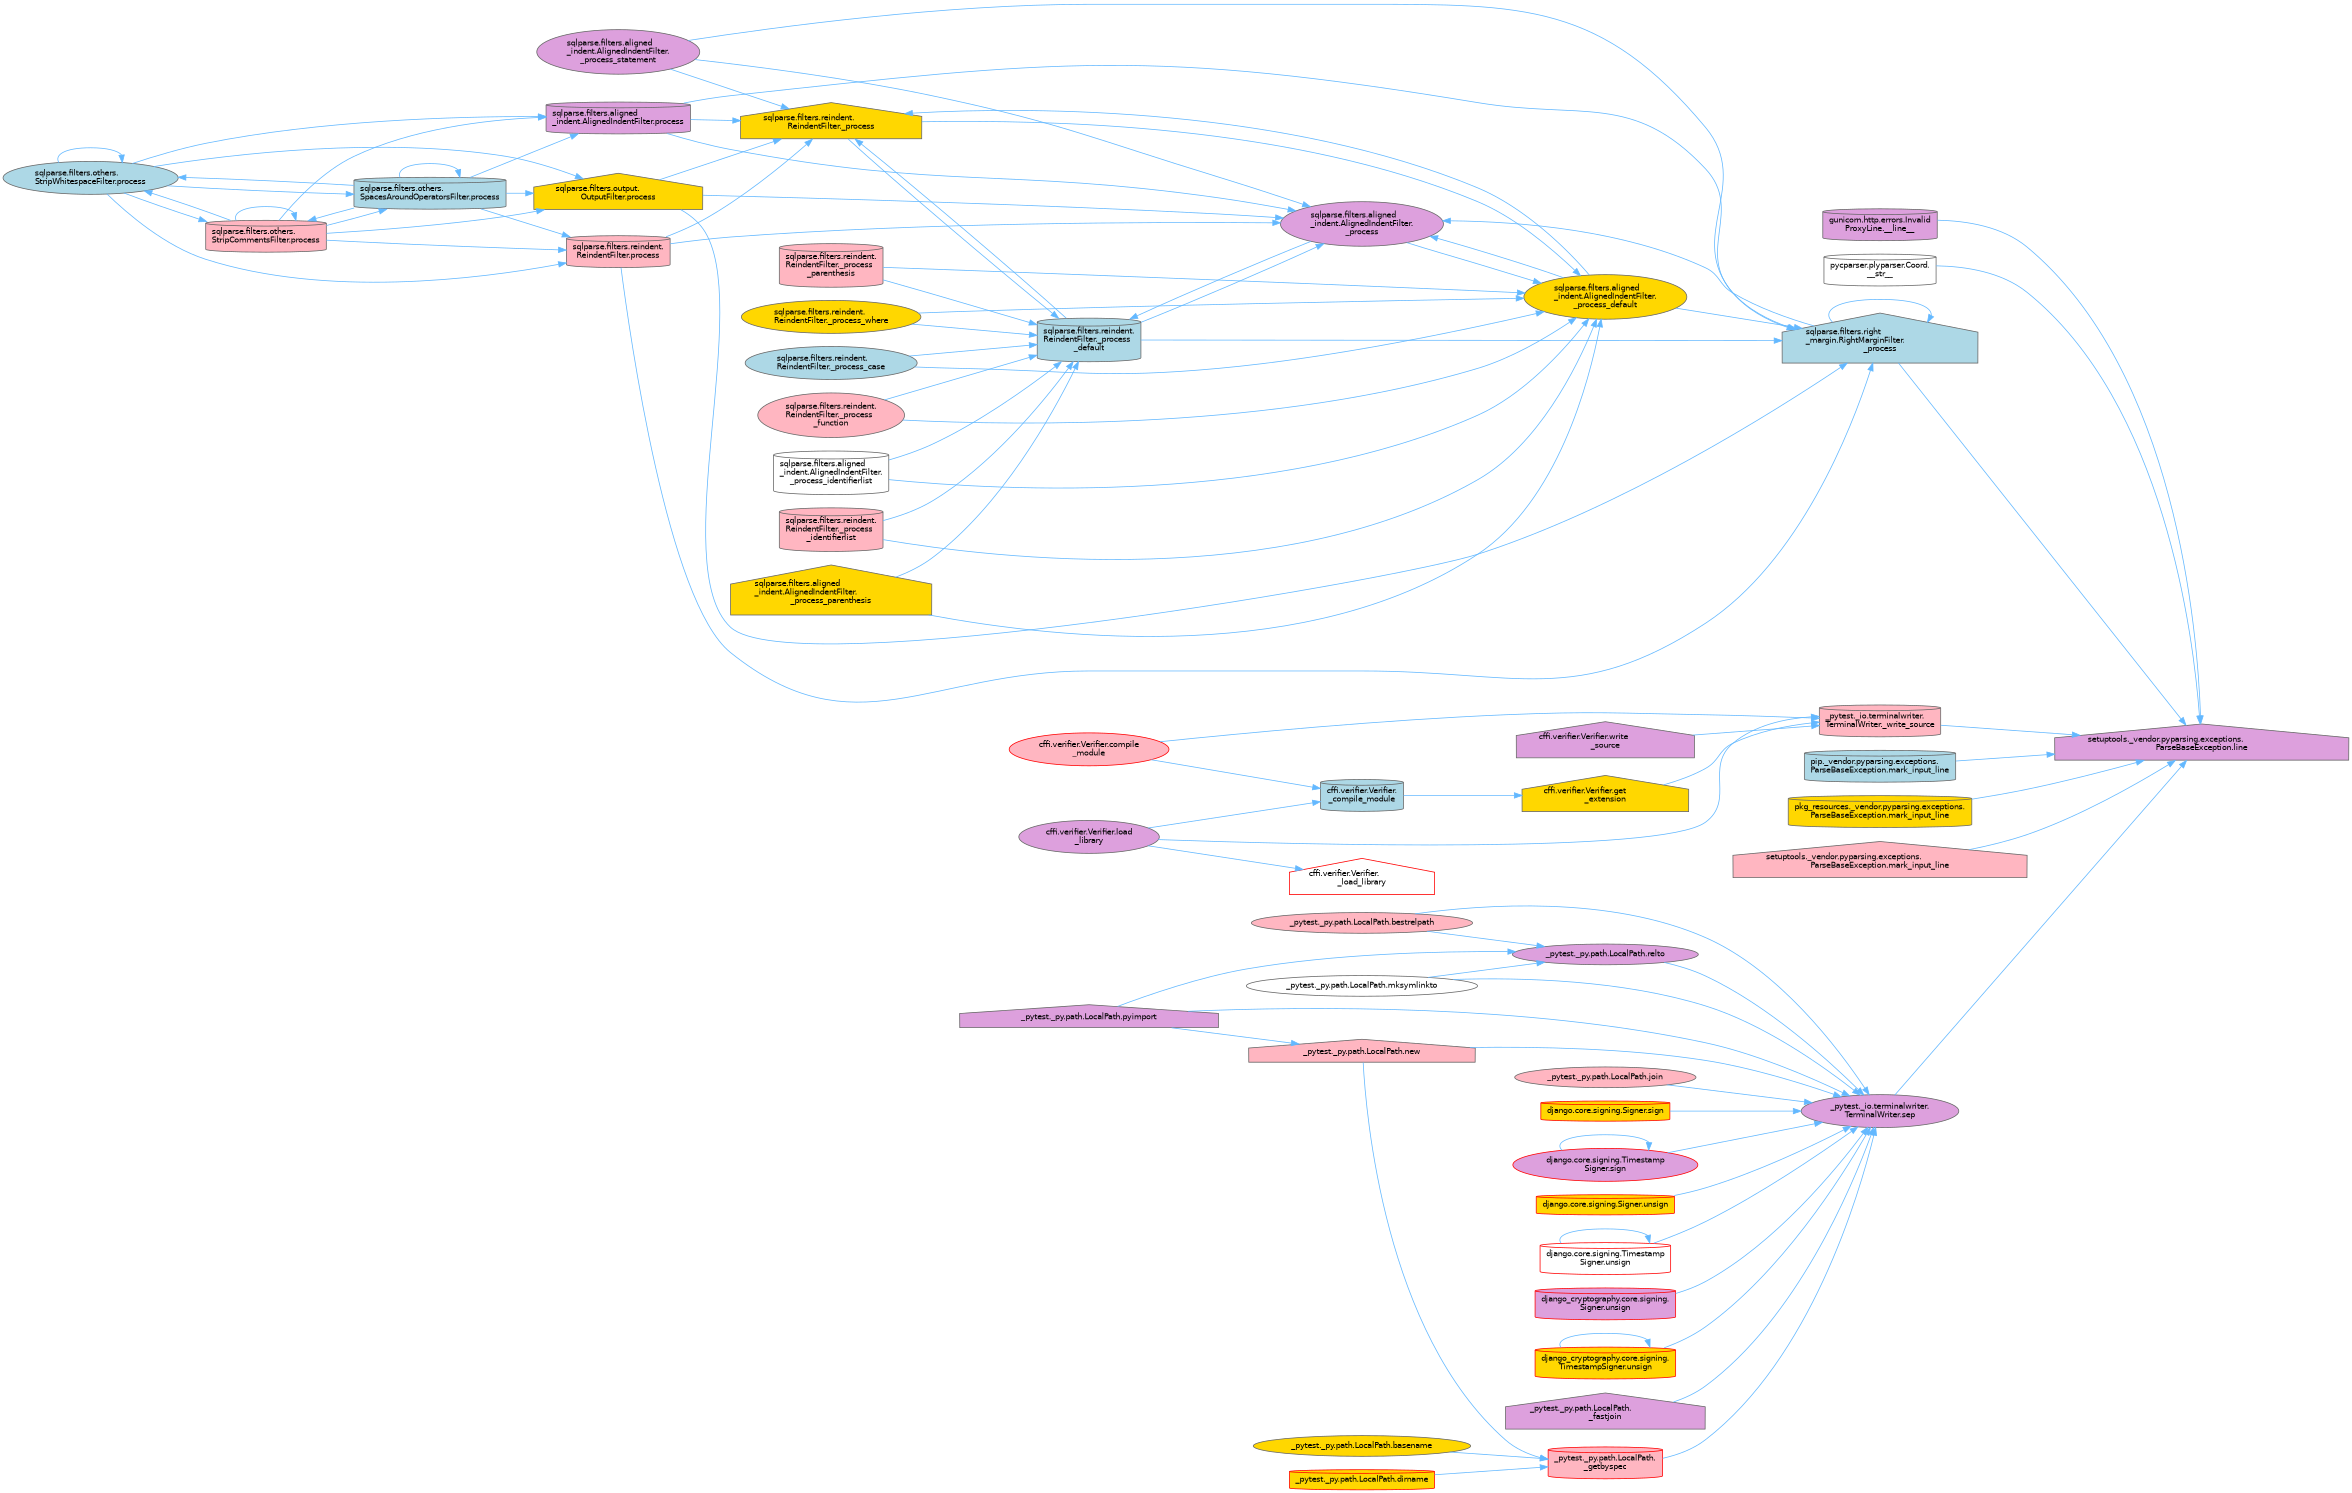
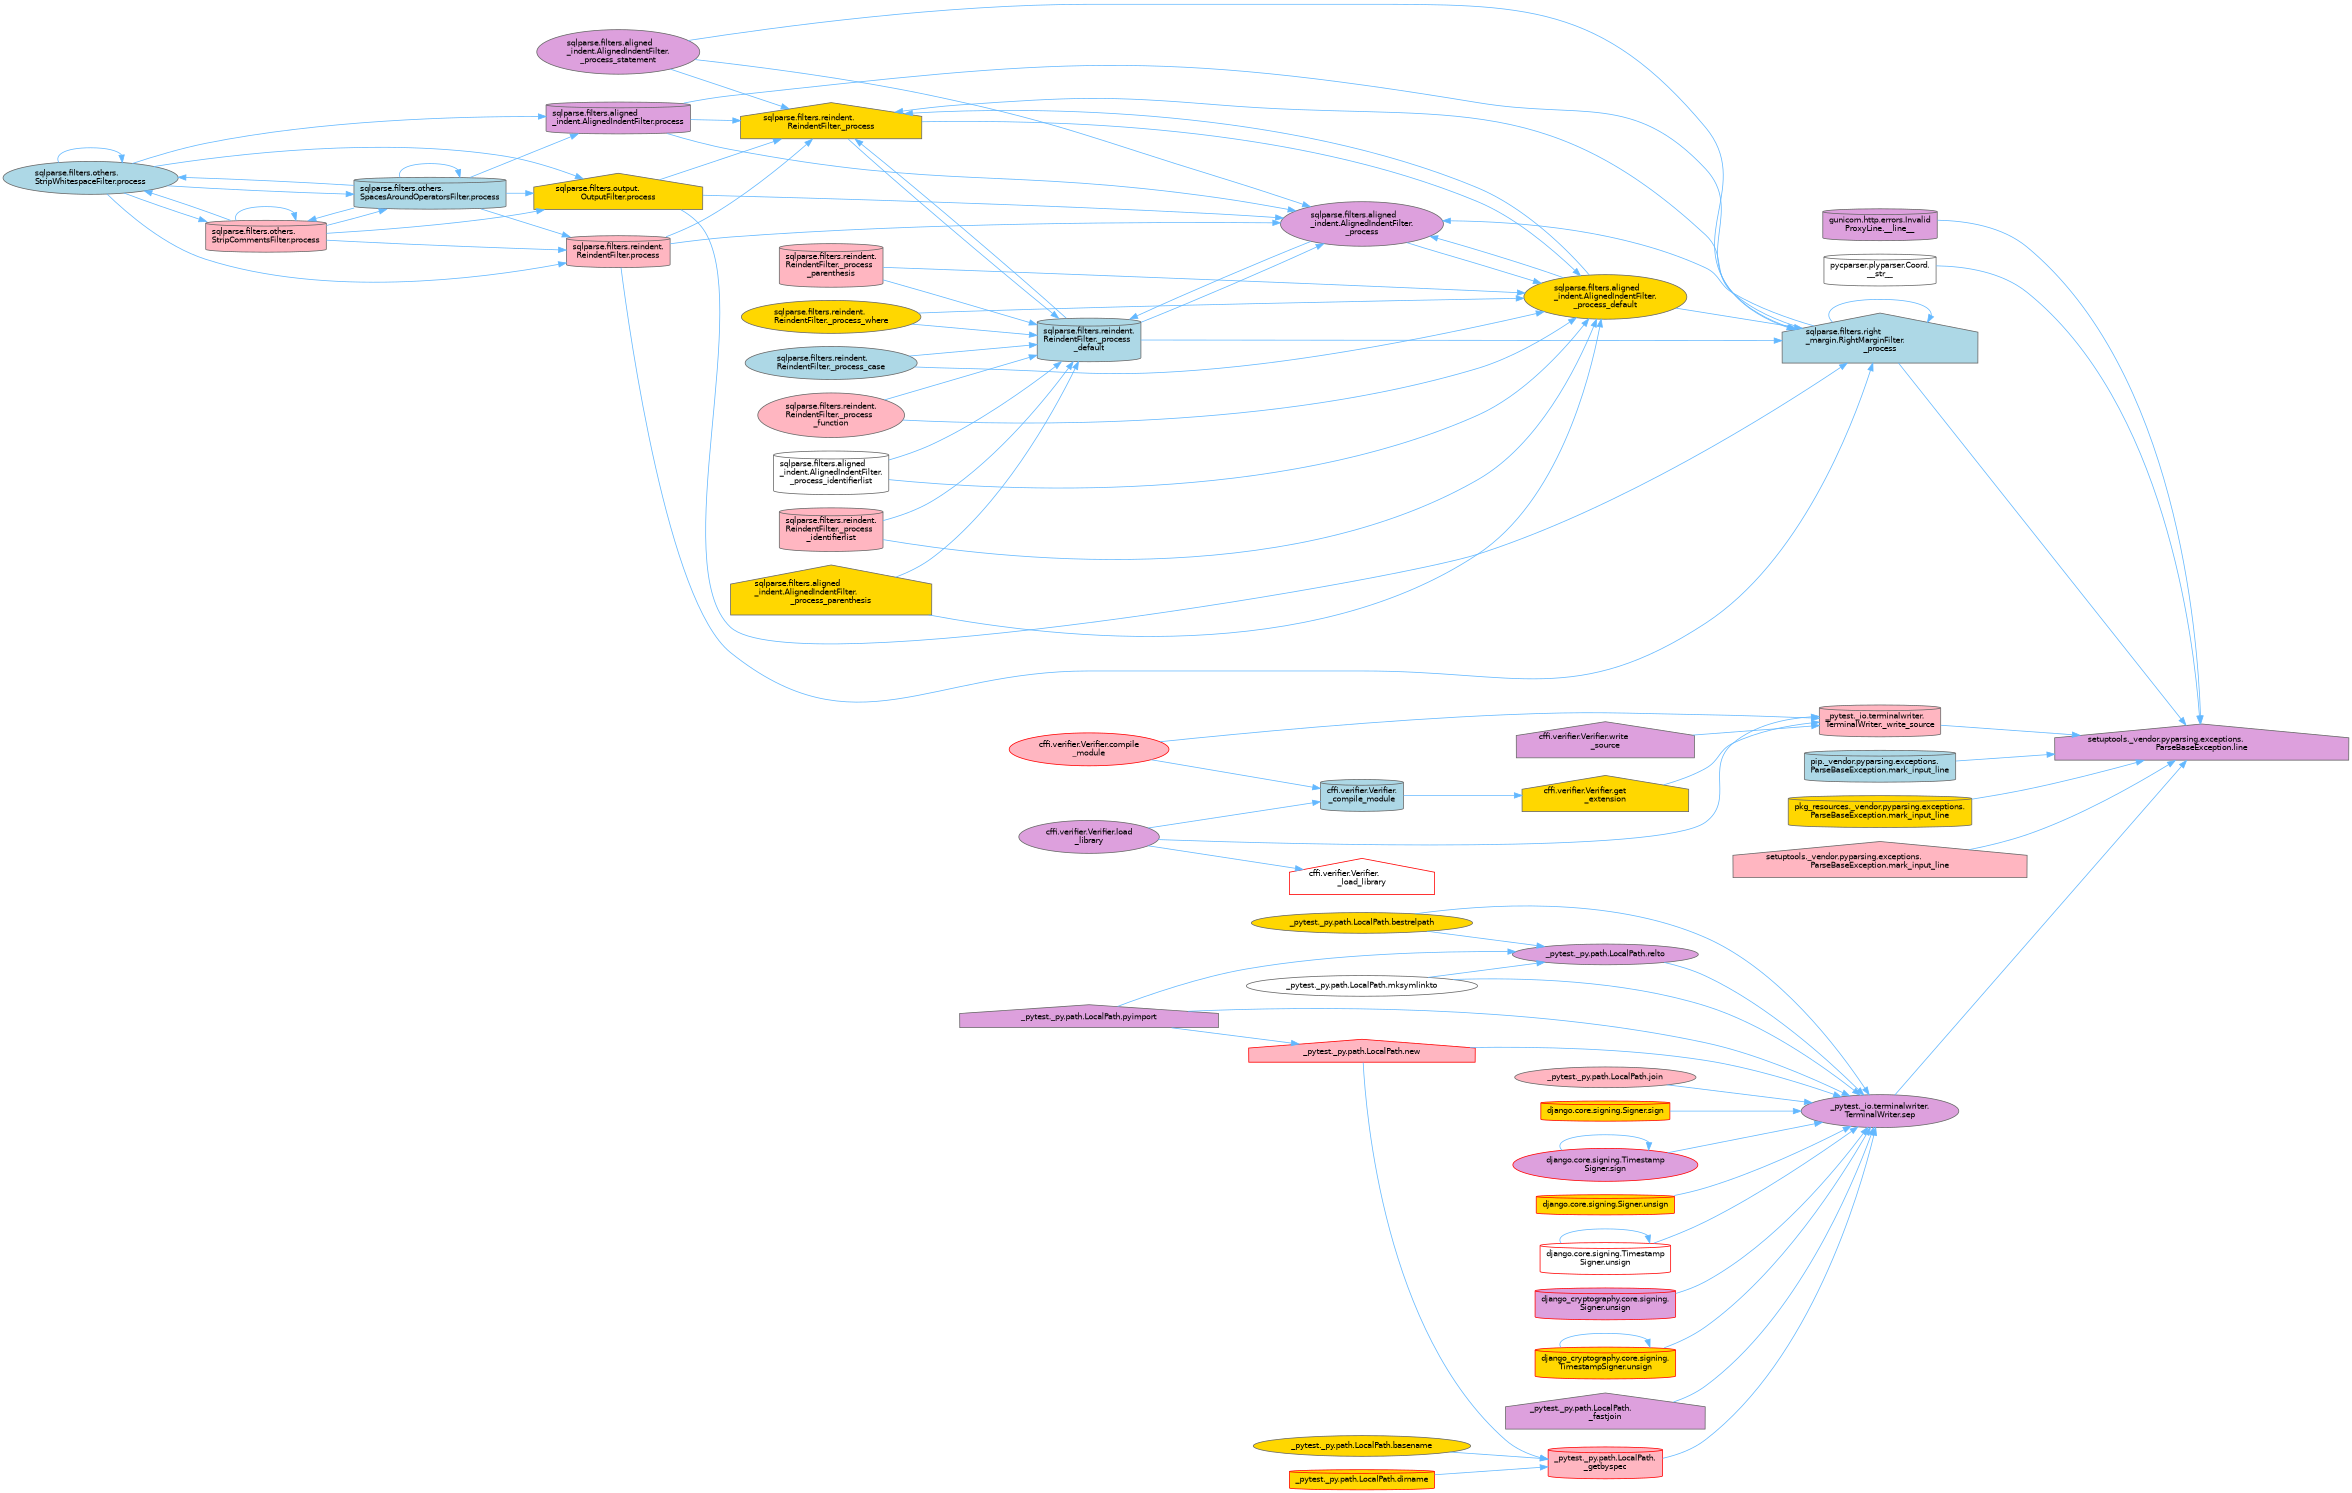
none -> (1392, 113)
(396, 140) -> none
(1362, 923) -> (1362, 923)
(1362, 1052) -> (1362, 1052)
